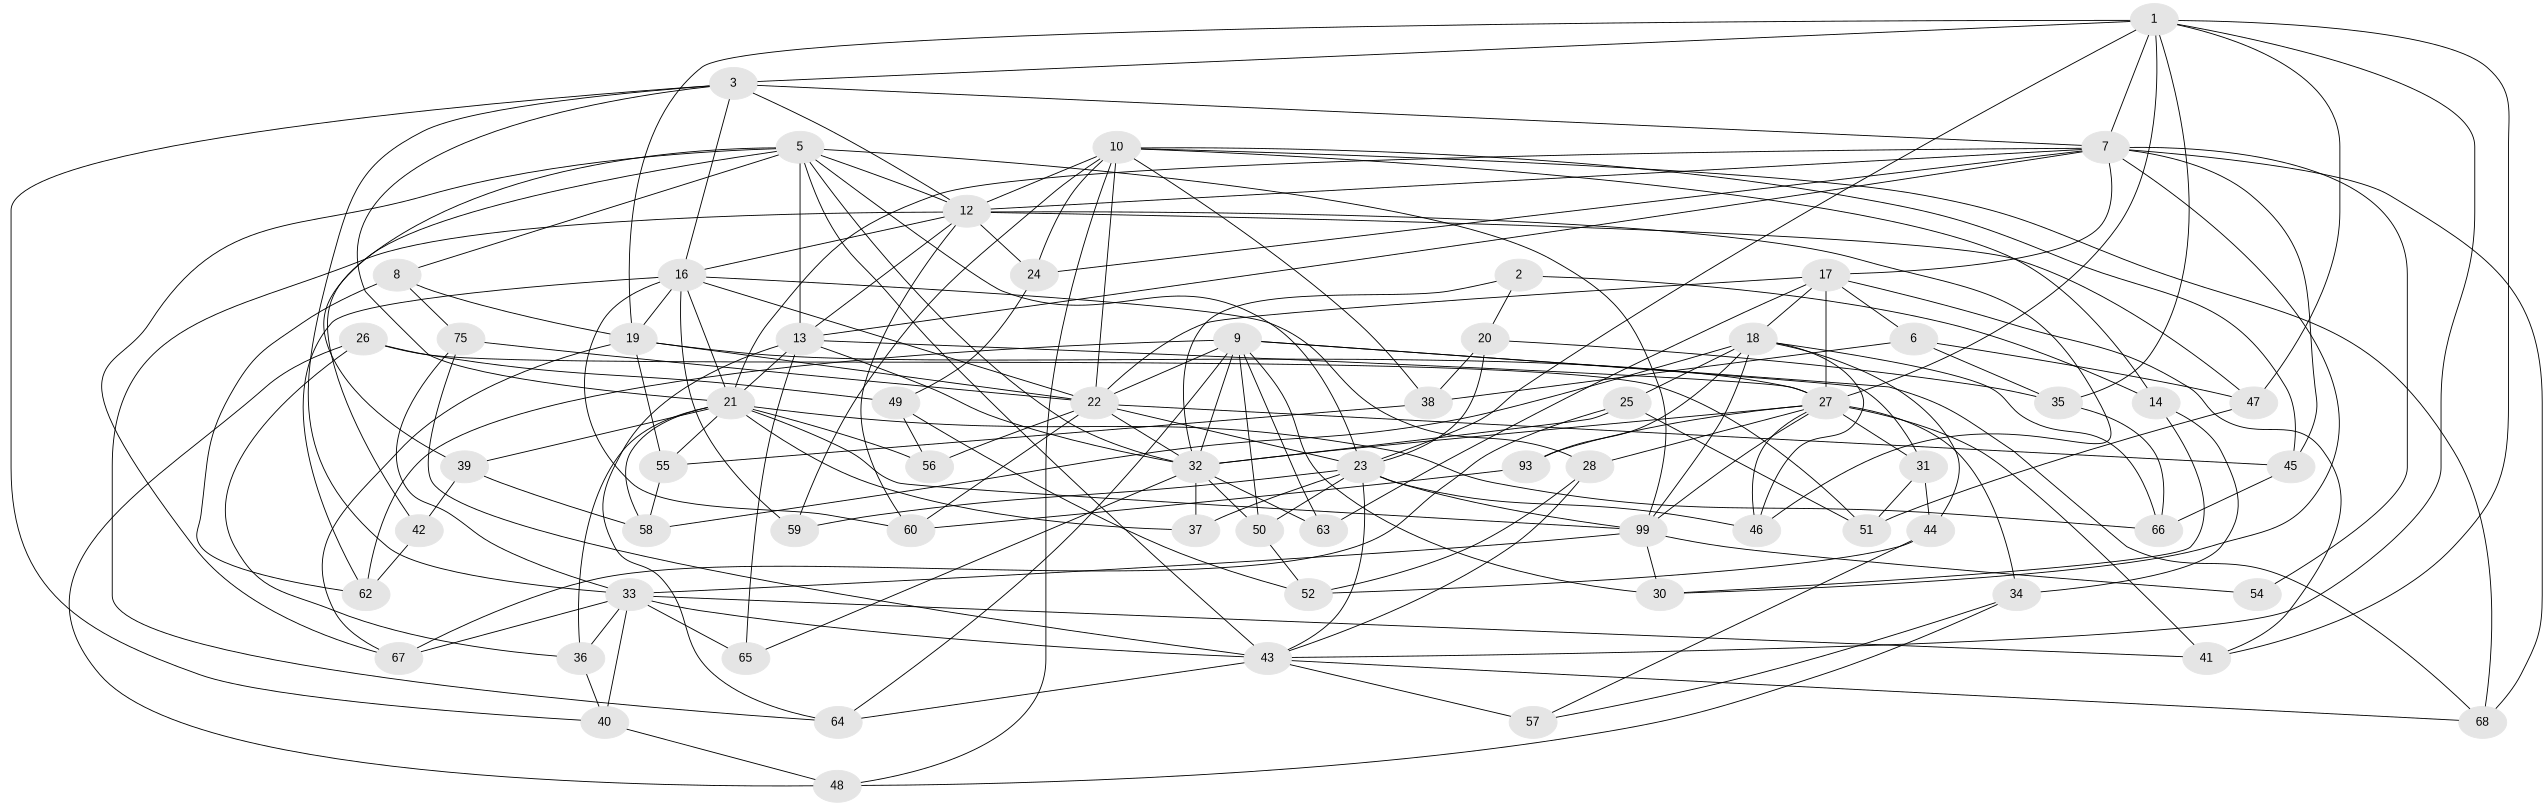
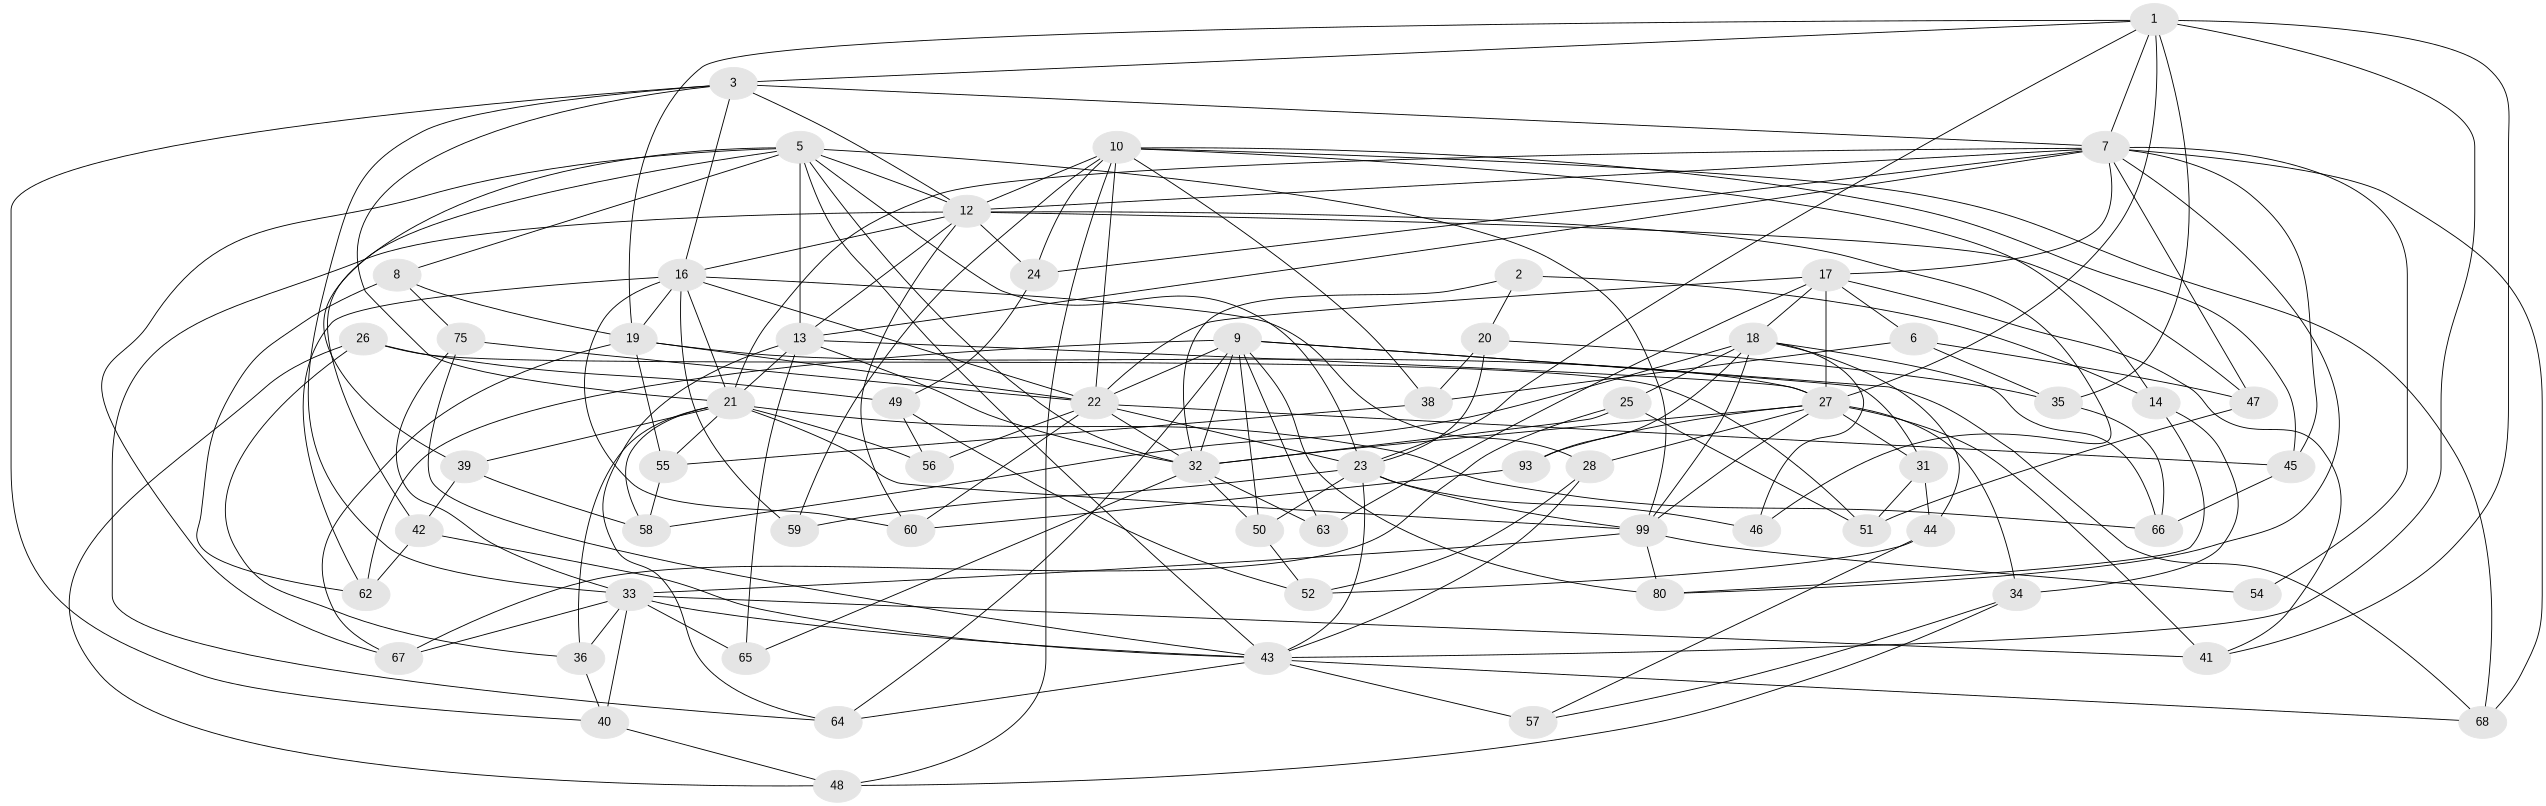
(2340, 168) -> (2176, 270)
(1760, 453) -> none
(1196, 531) -> none
(1660, 595) -> (1660, 595)
none -> (819, 620)
